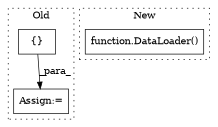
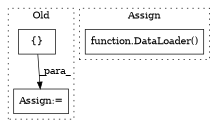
(144, 16) -> (144, 16)
